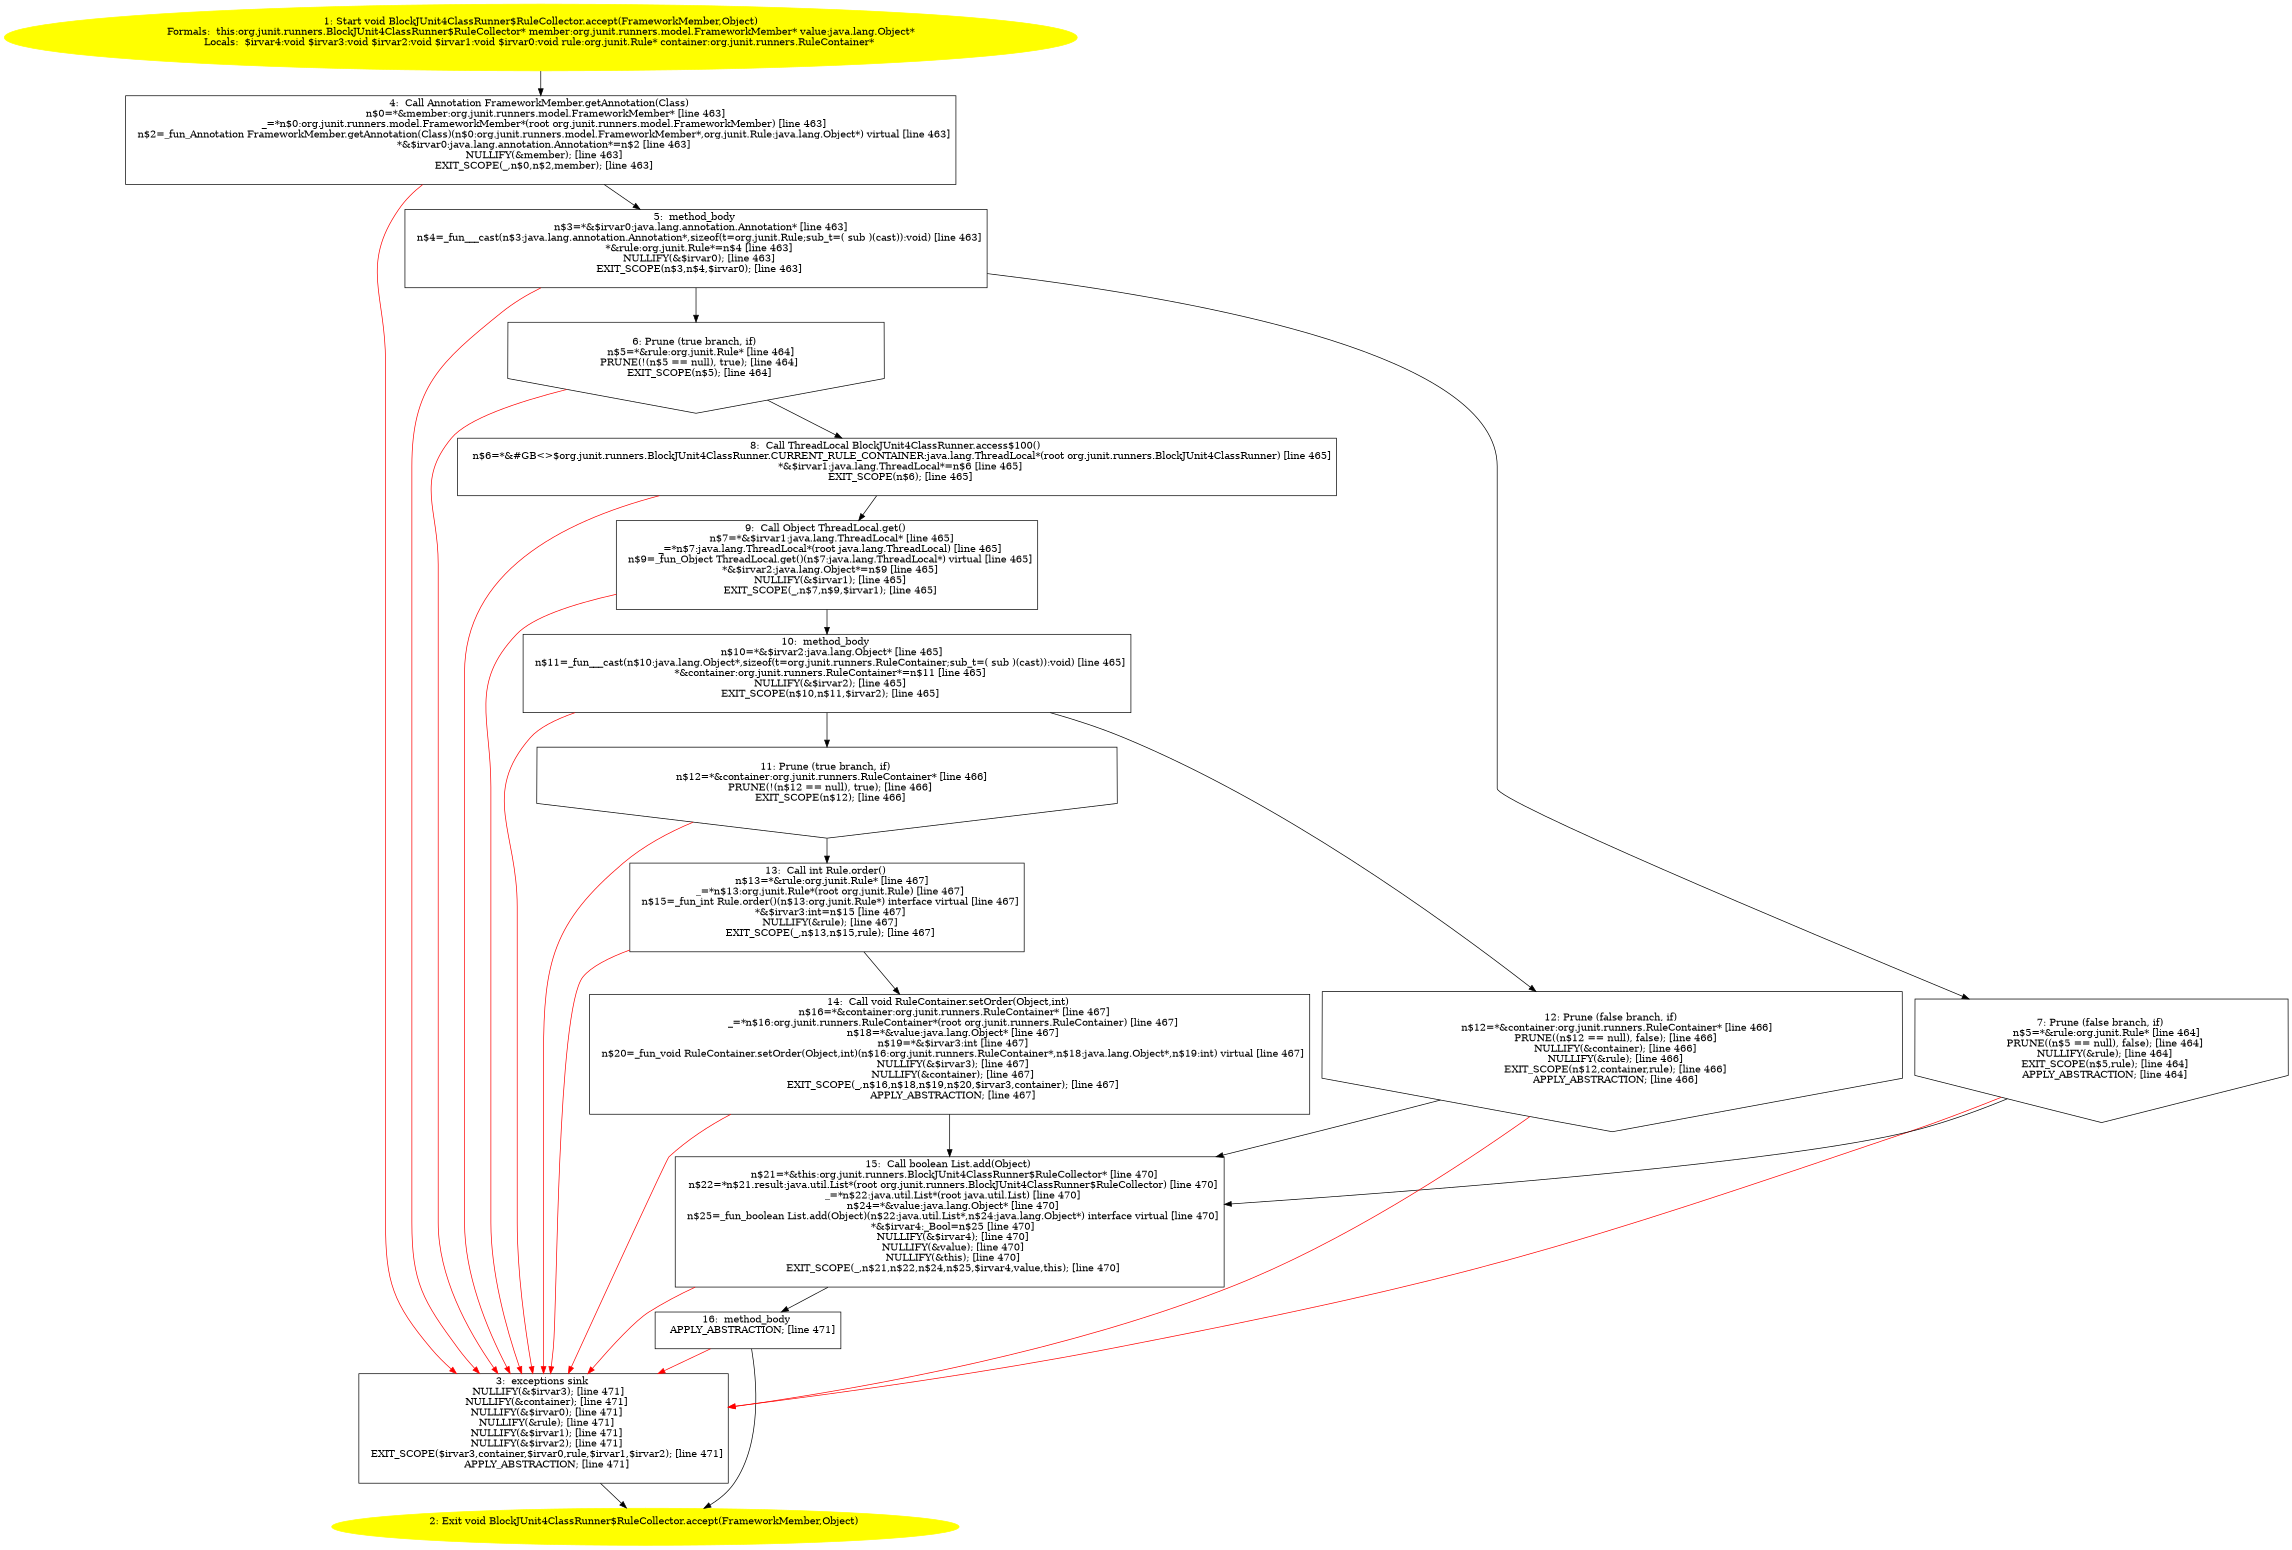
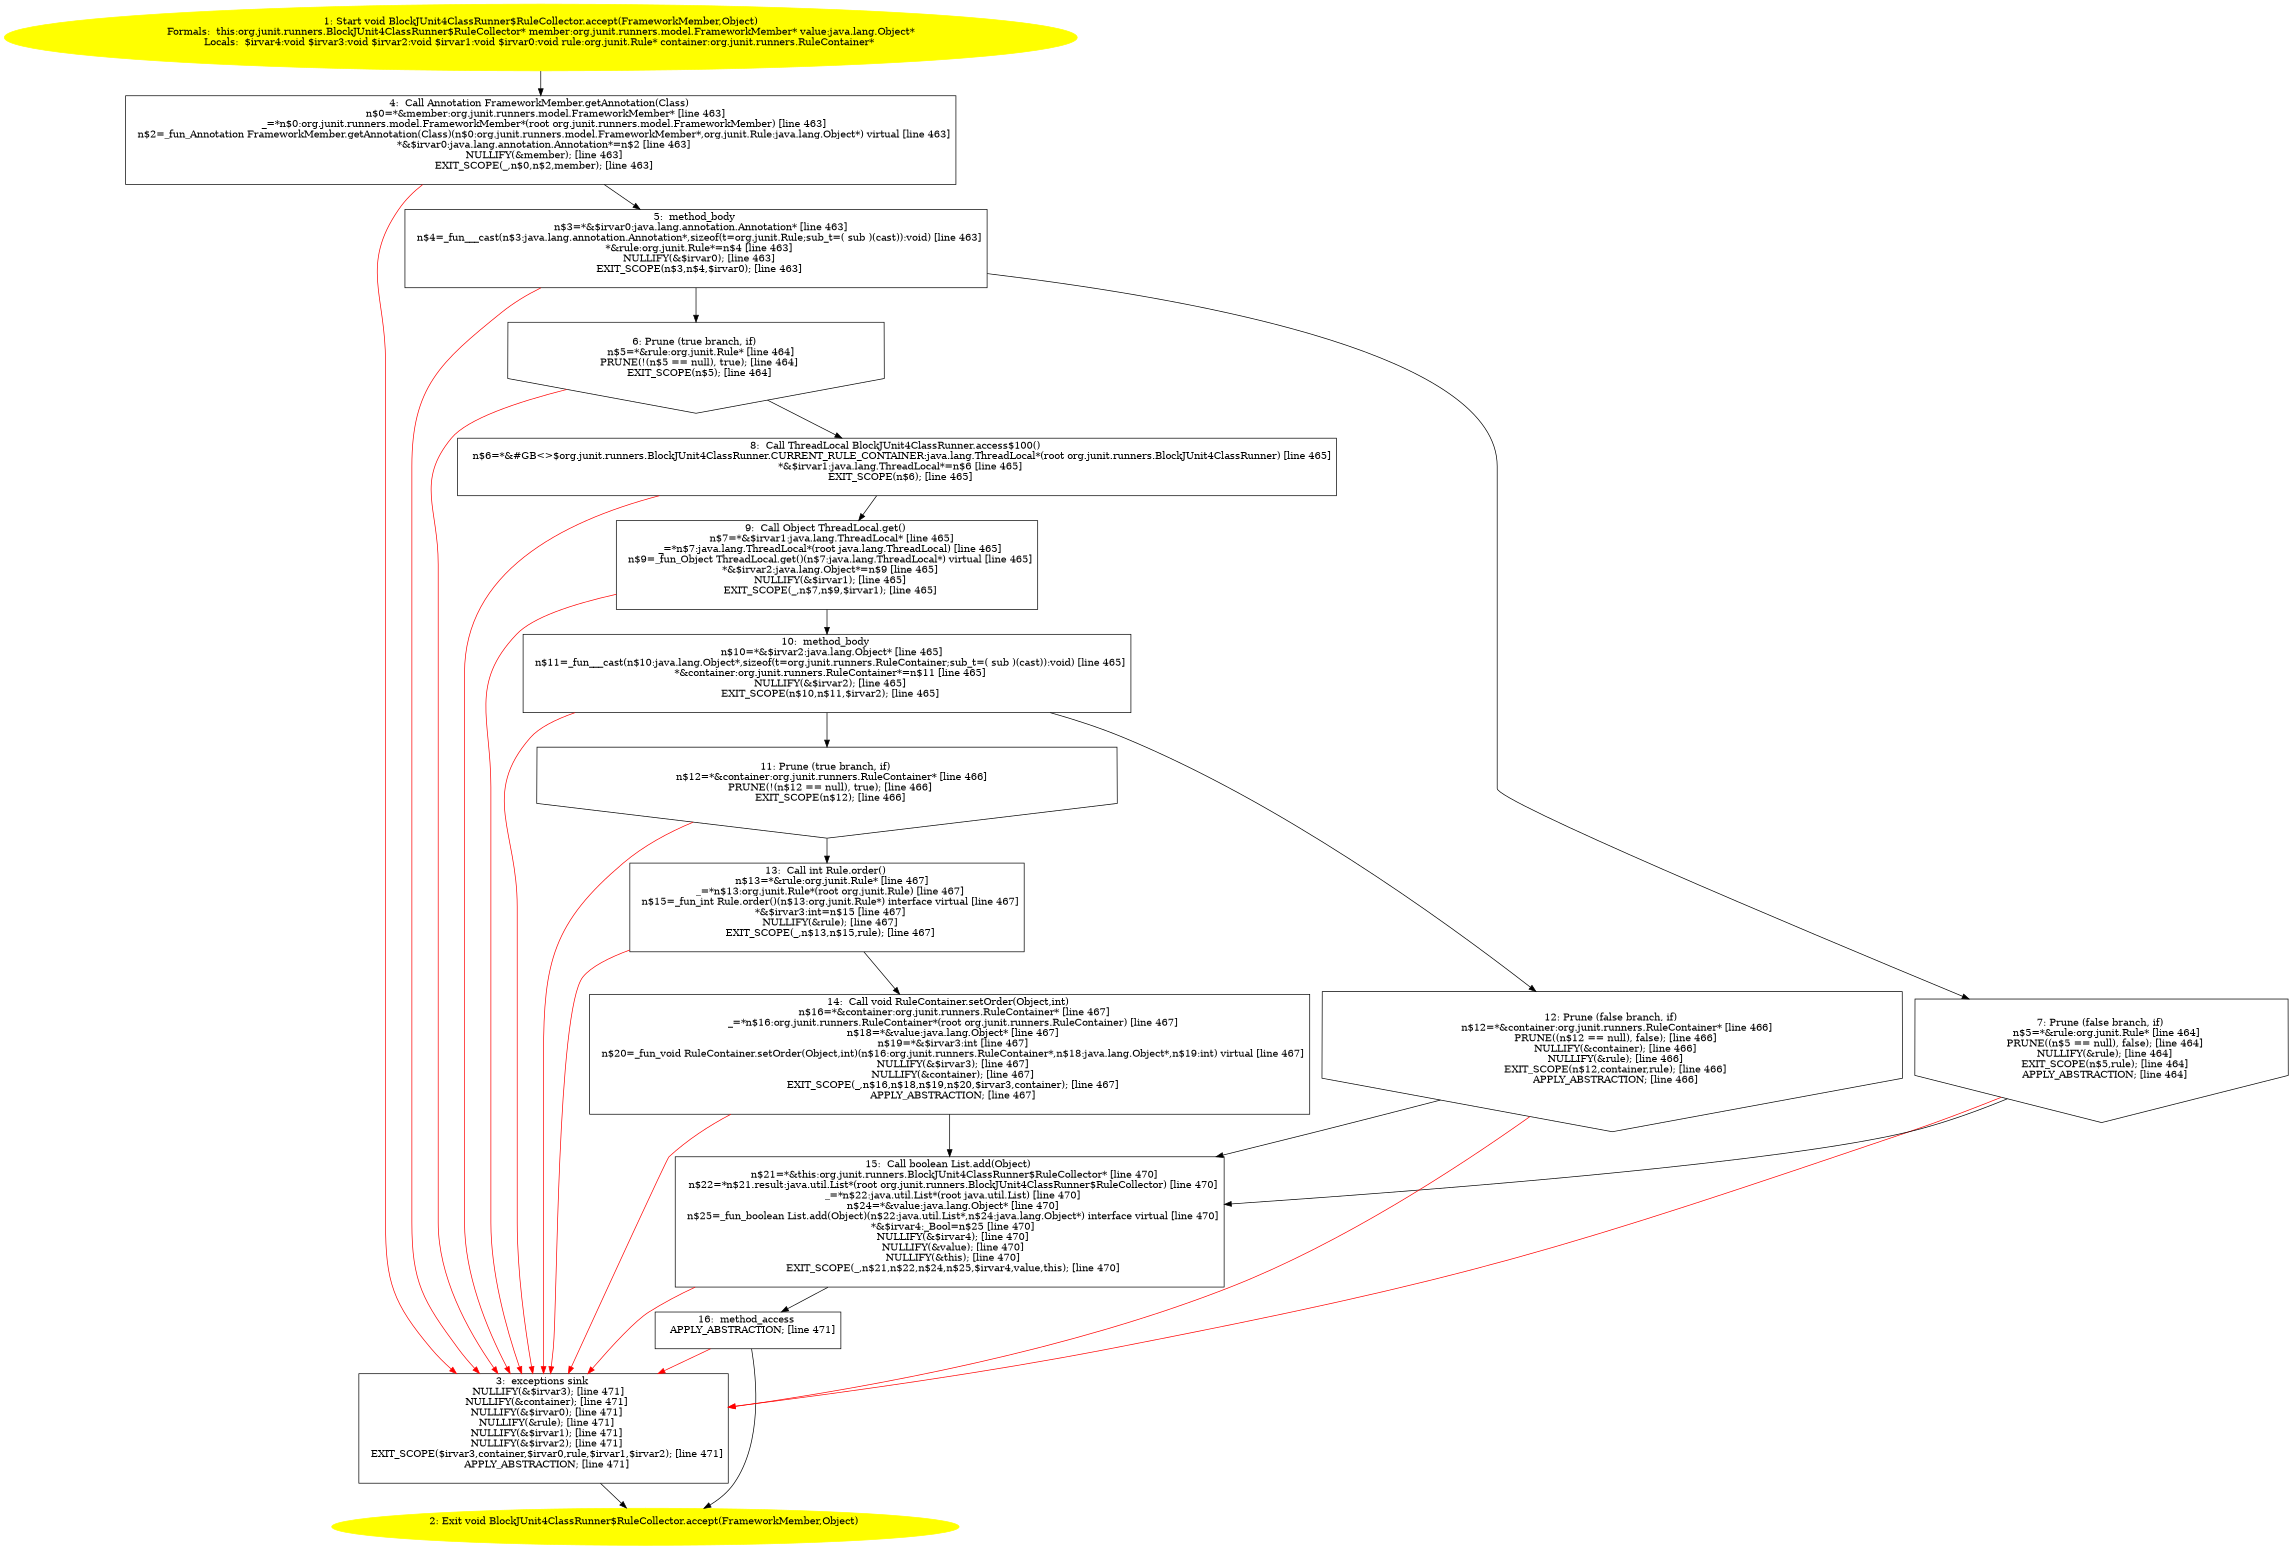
(748, 1330) -> (748, 1330)
